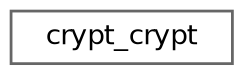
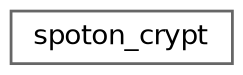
(122, 37) -> (122, 37)
